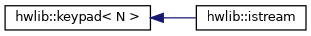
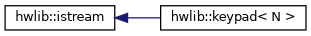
(180, 18) -> (144, 18)
